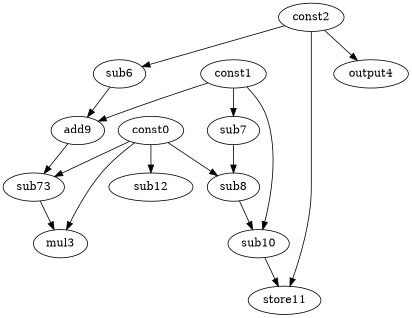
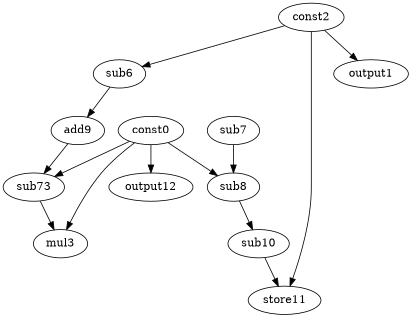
(233, 74) -> none
(371, 74) -> (371, 74)
(151, 187) -> (151, 187)
